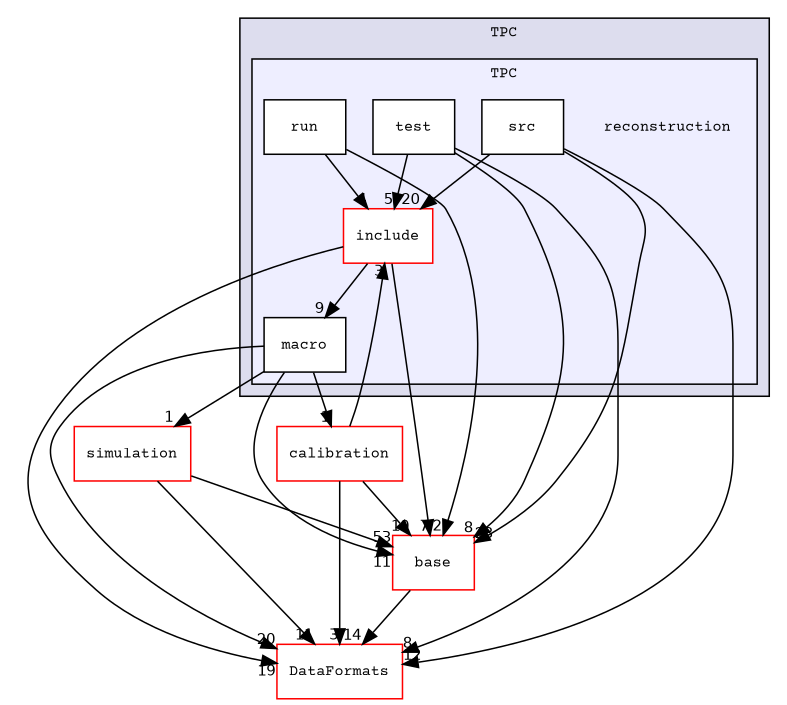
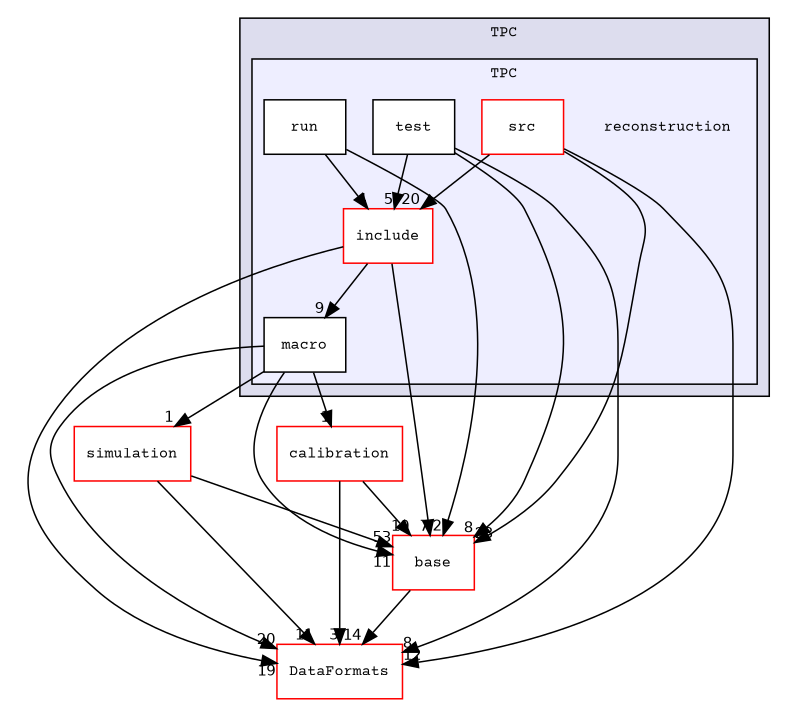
(523, 127) -> (523, 127)
(369, 353) -> none
